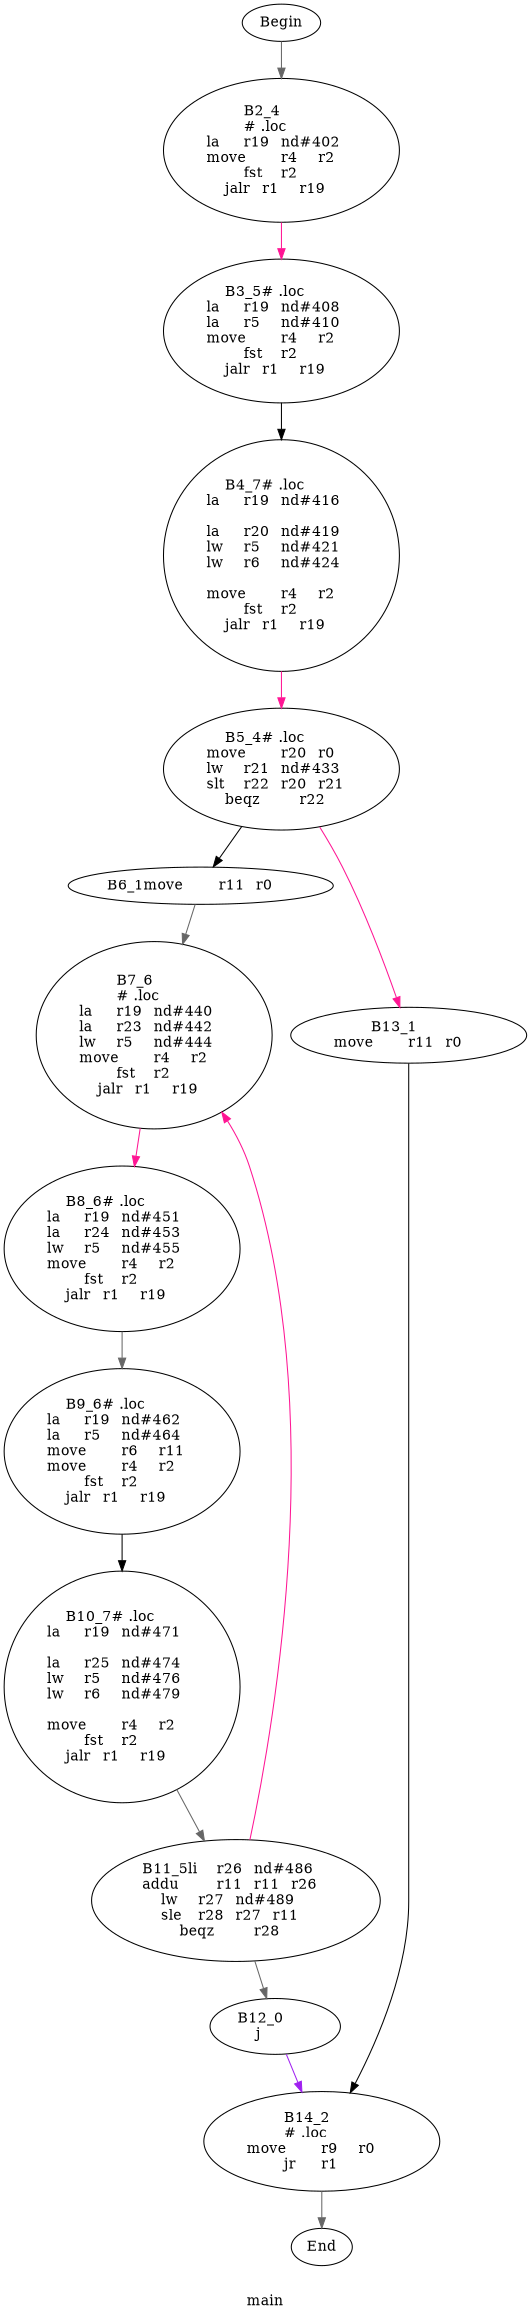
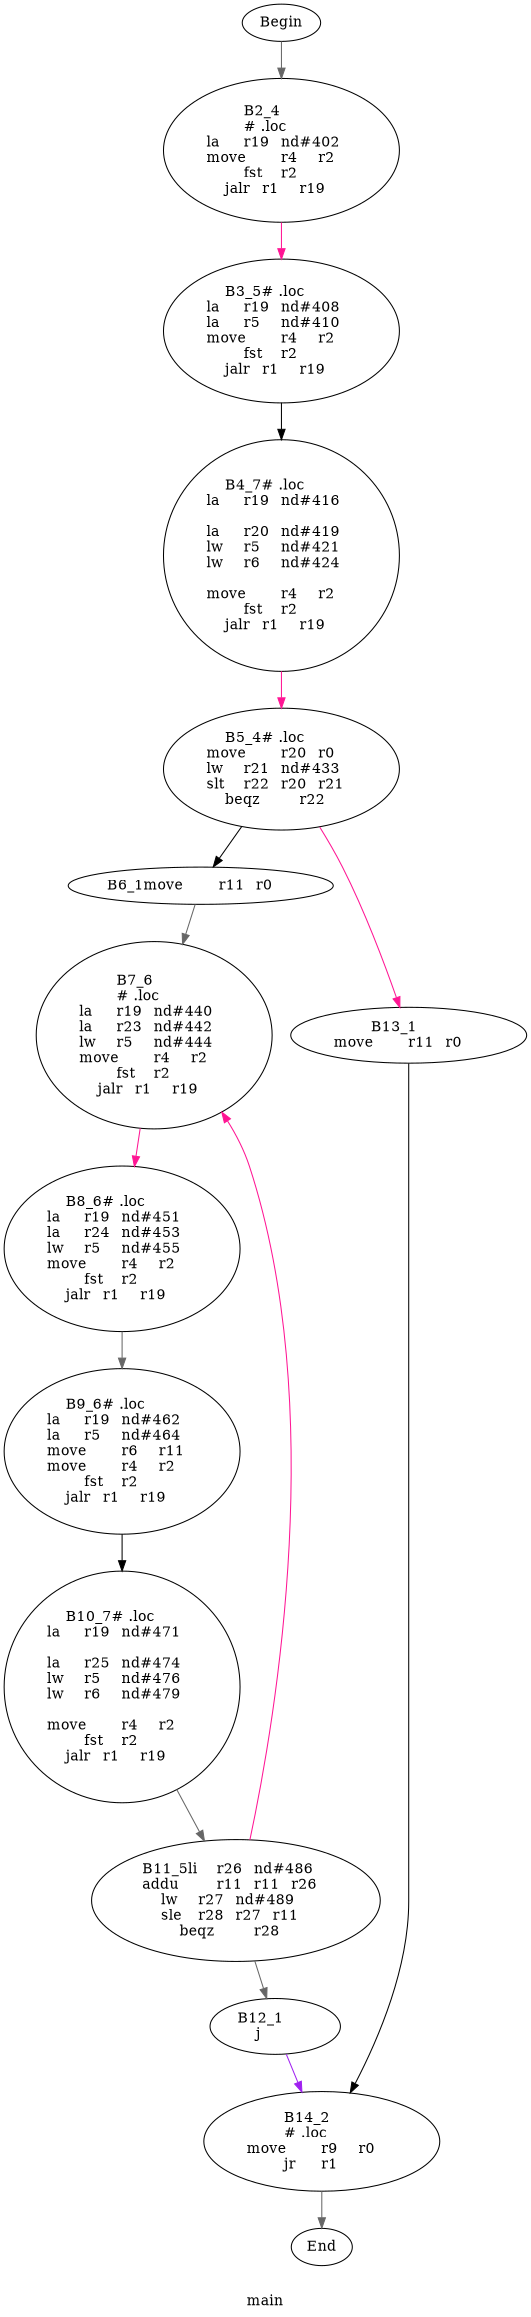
(275, 2026) -> (275, 2026)
